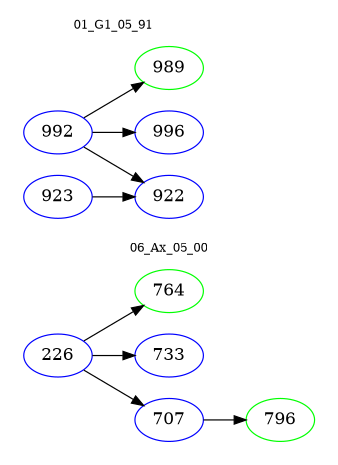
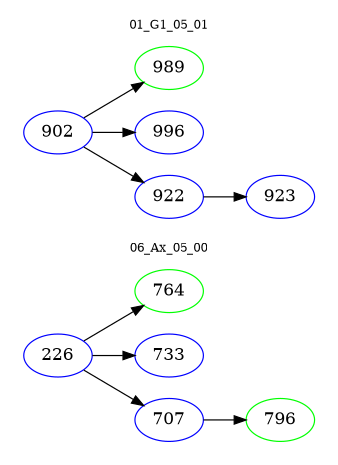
(114, 26) -> (169, 26)
(58, 132) -> (58, 132)
(108, 197) -> (219, 197)
